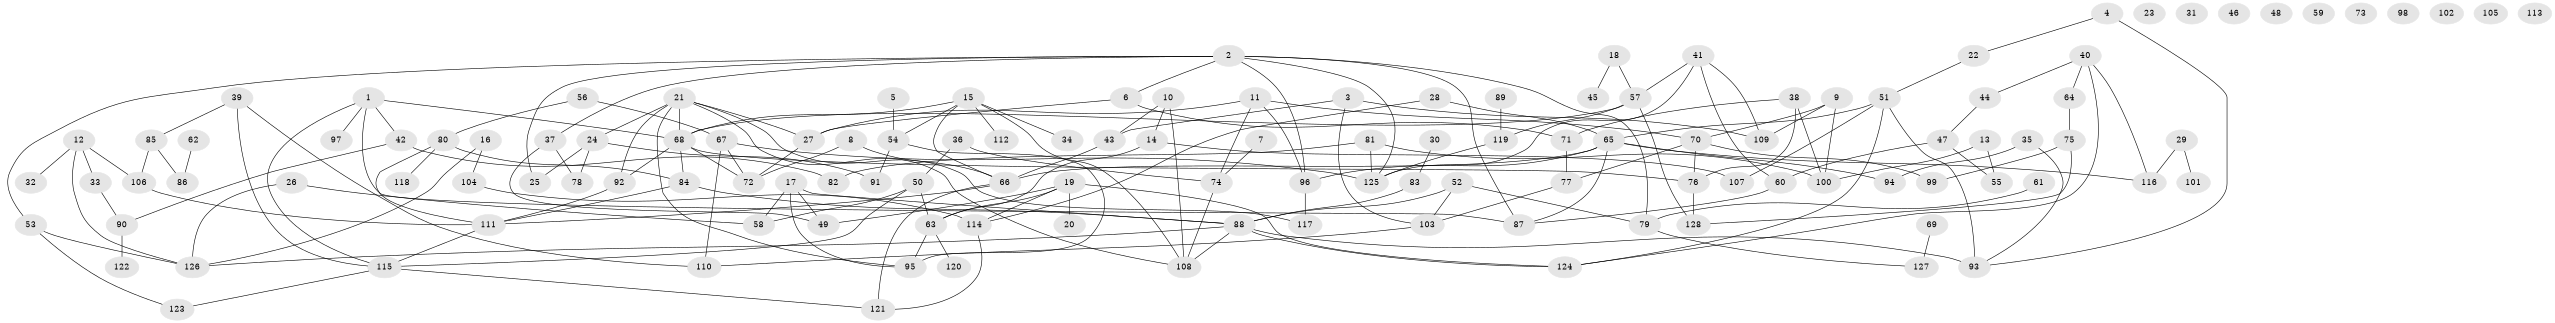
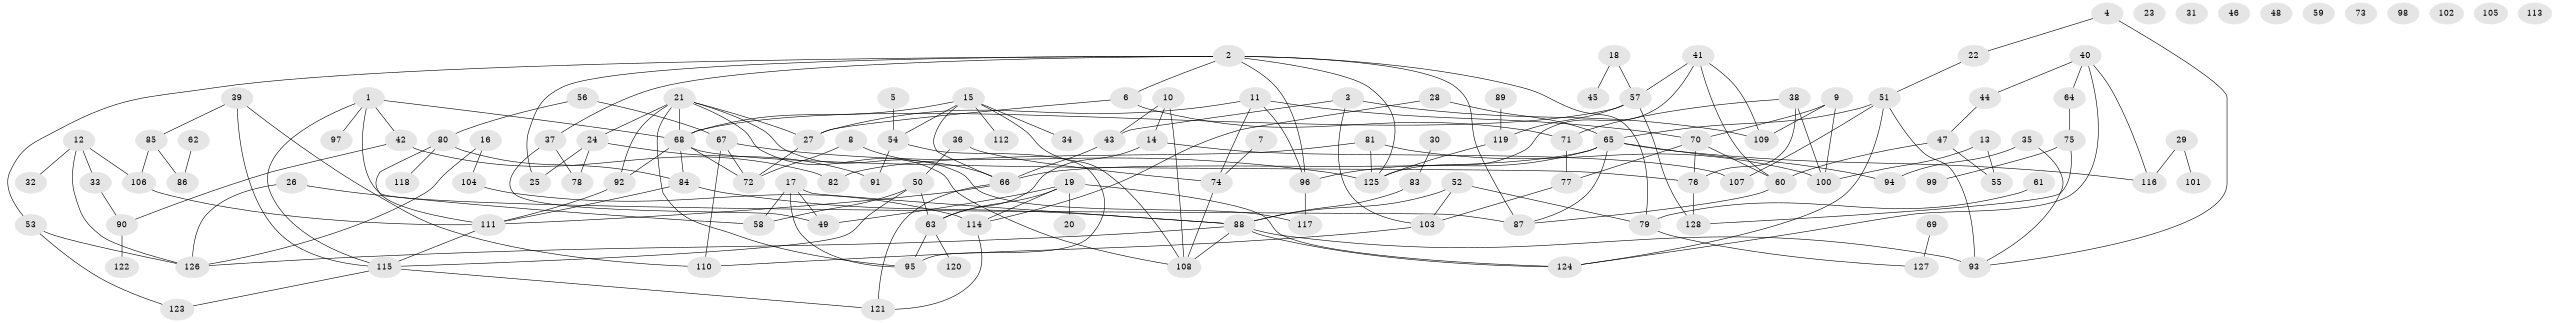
(1768, 155) -> (1738, 162)
